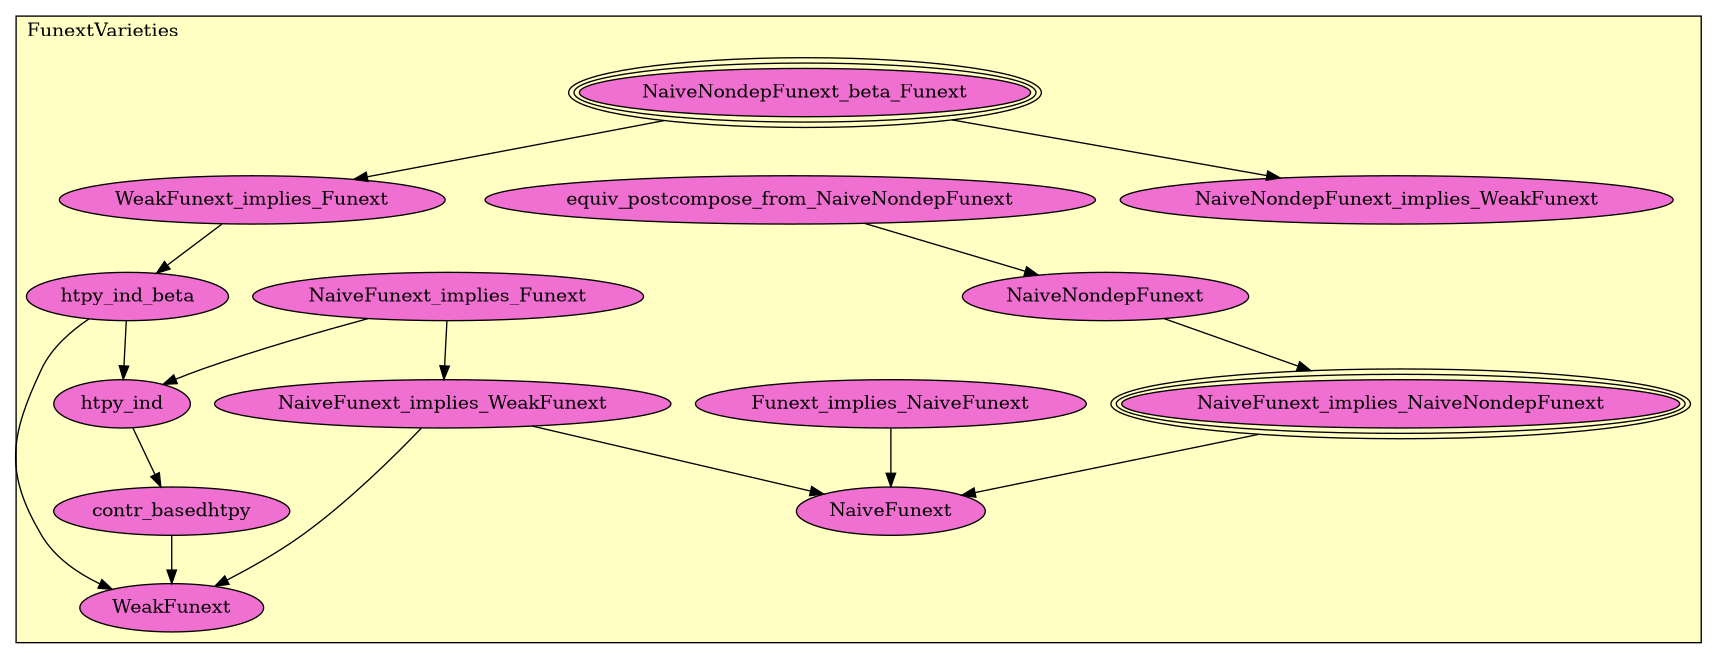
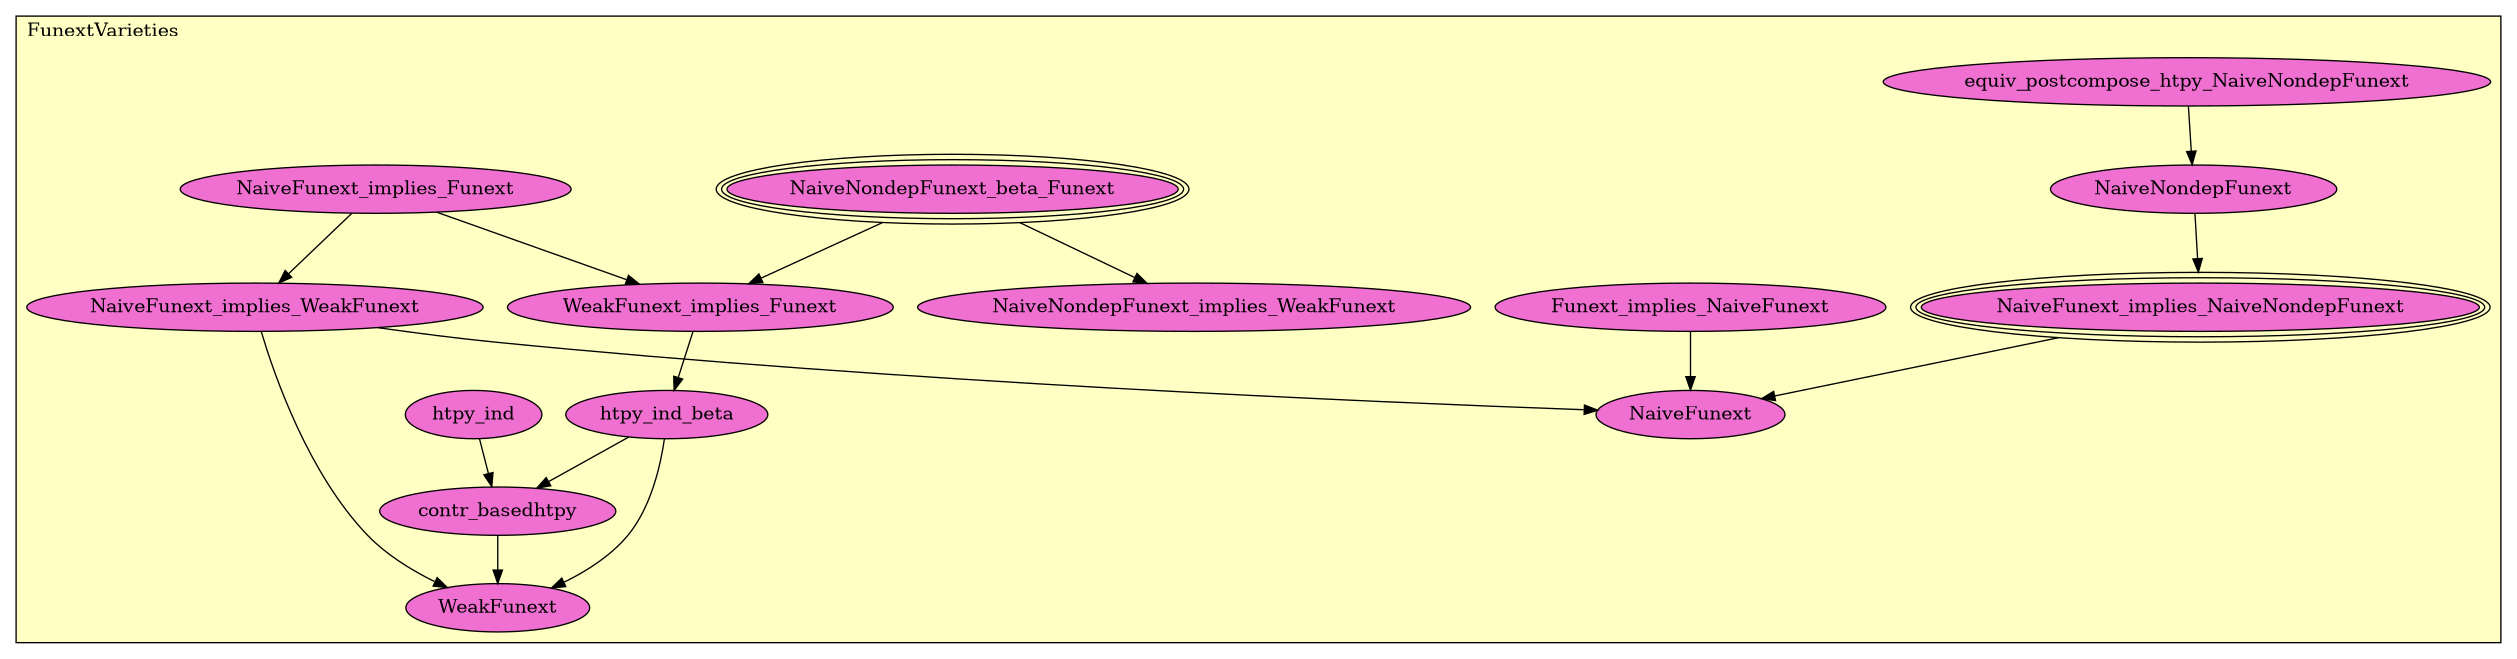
(790, 200) -> (2187, 82)
(125, 343) -> (589, 459)
(271, 347) -> (532, 246)
